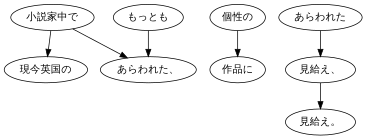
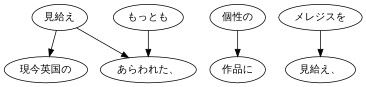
(52, 17) -> (60, 17)
(320, 17) -> (320, 17)
(320, 122) -> none
